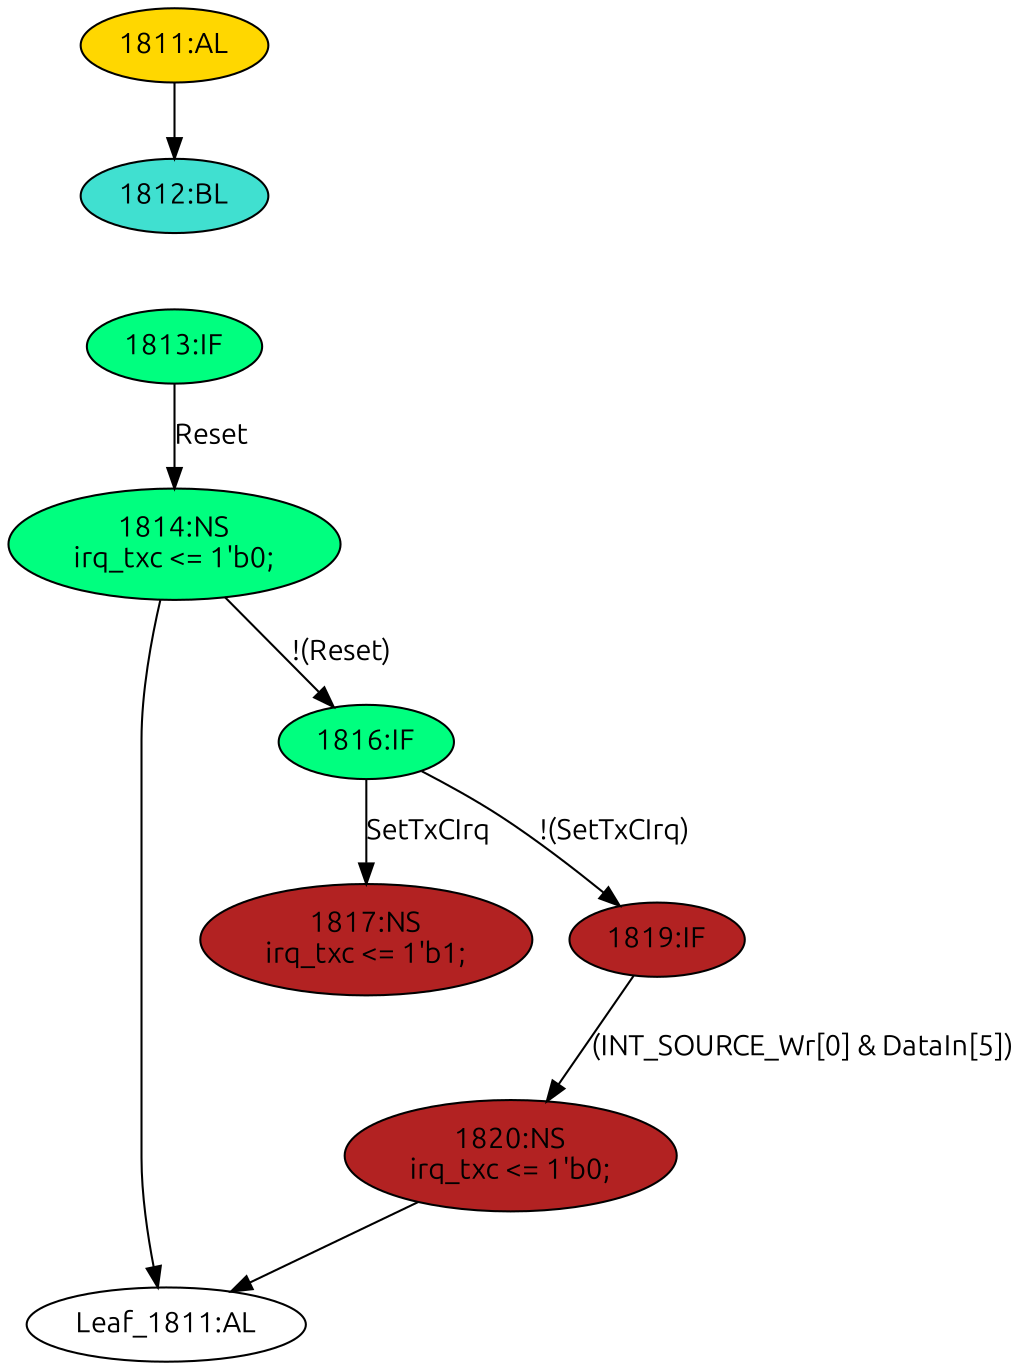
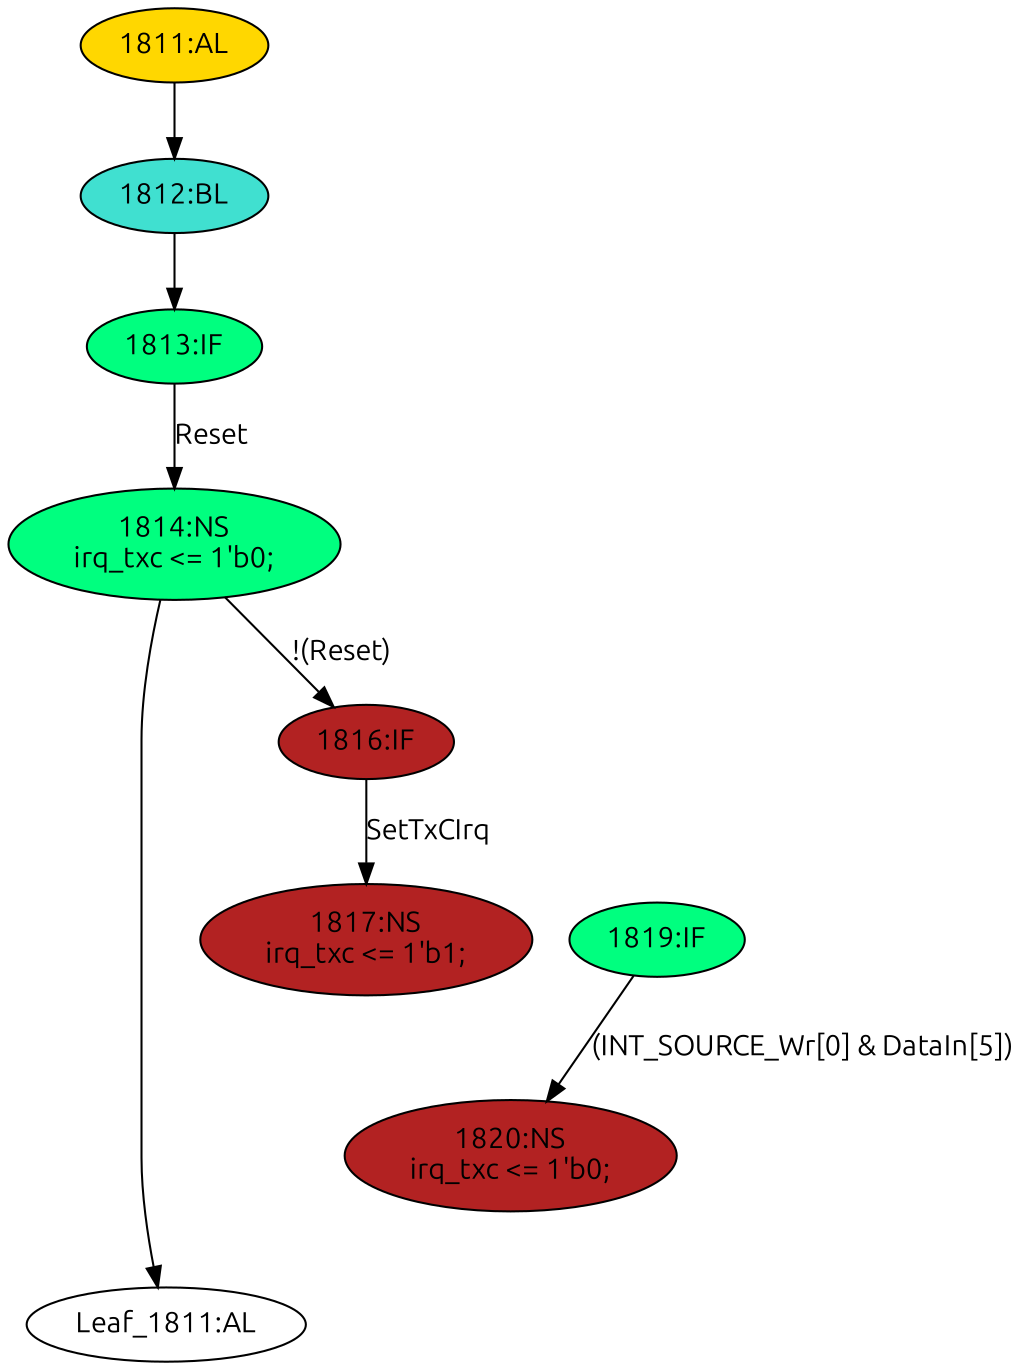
none -> (175, 261)
(366, 742) -> (366, 742)
(516, 827) -> none
(657, 940) -> (657, 940)
(334, 1242) -> none
